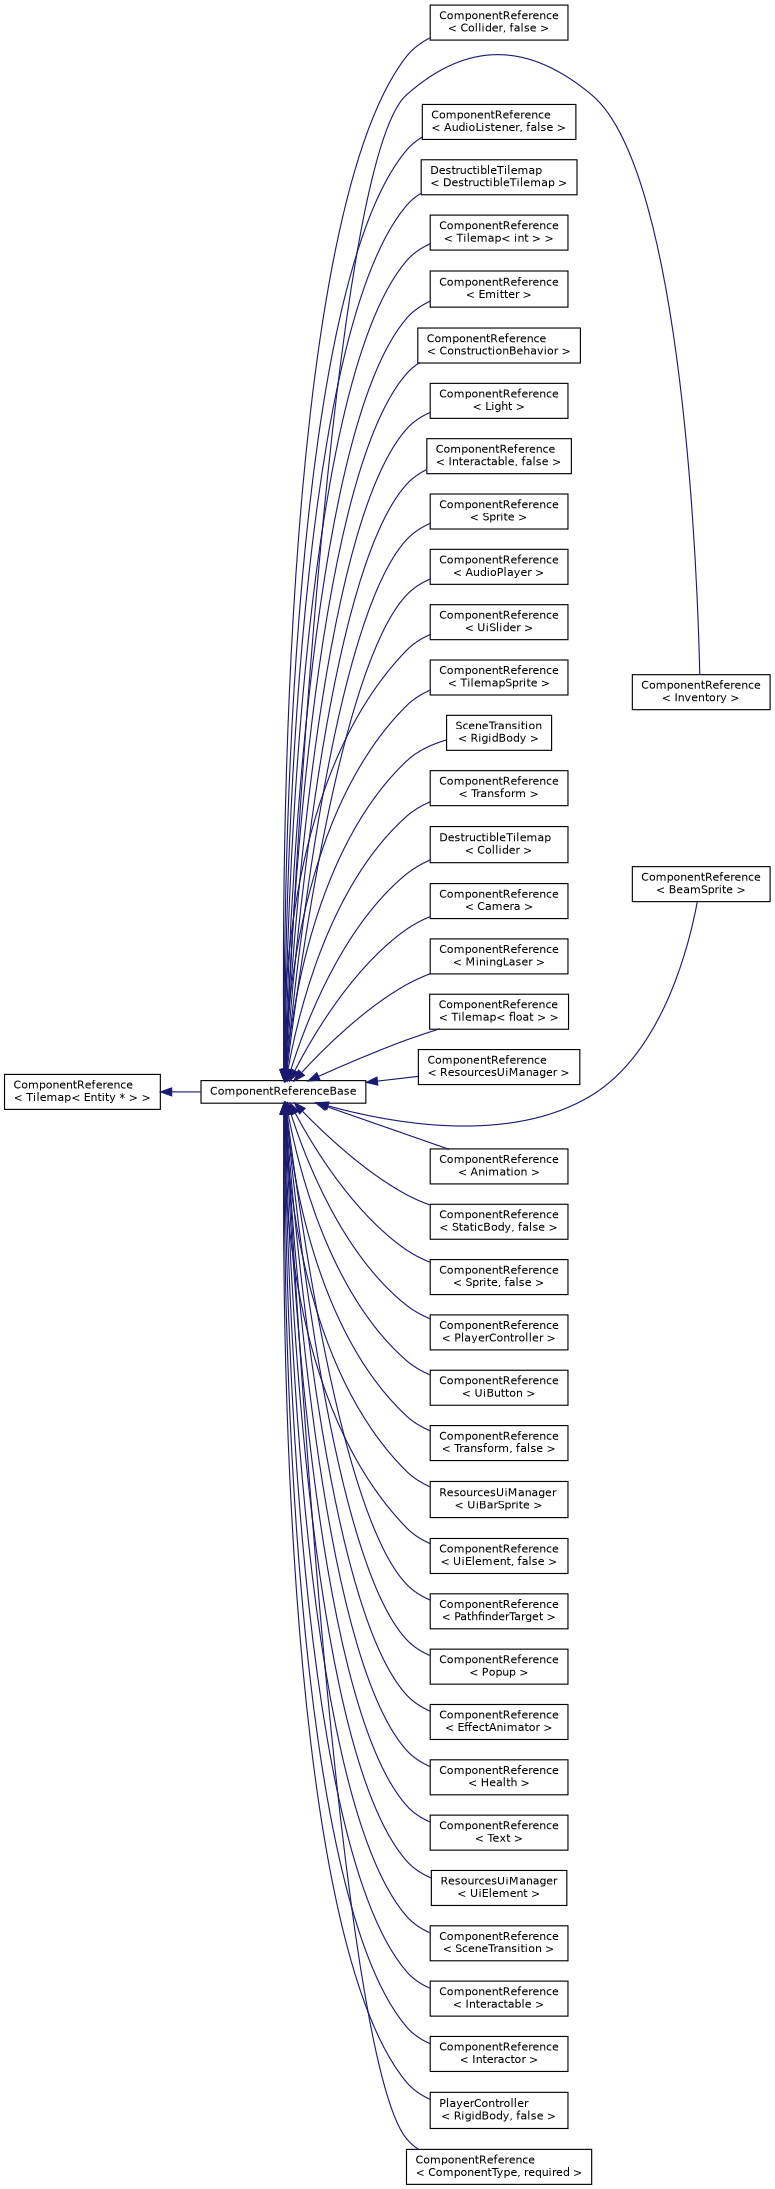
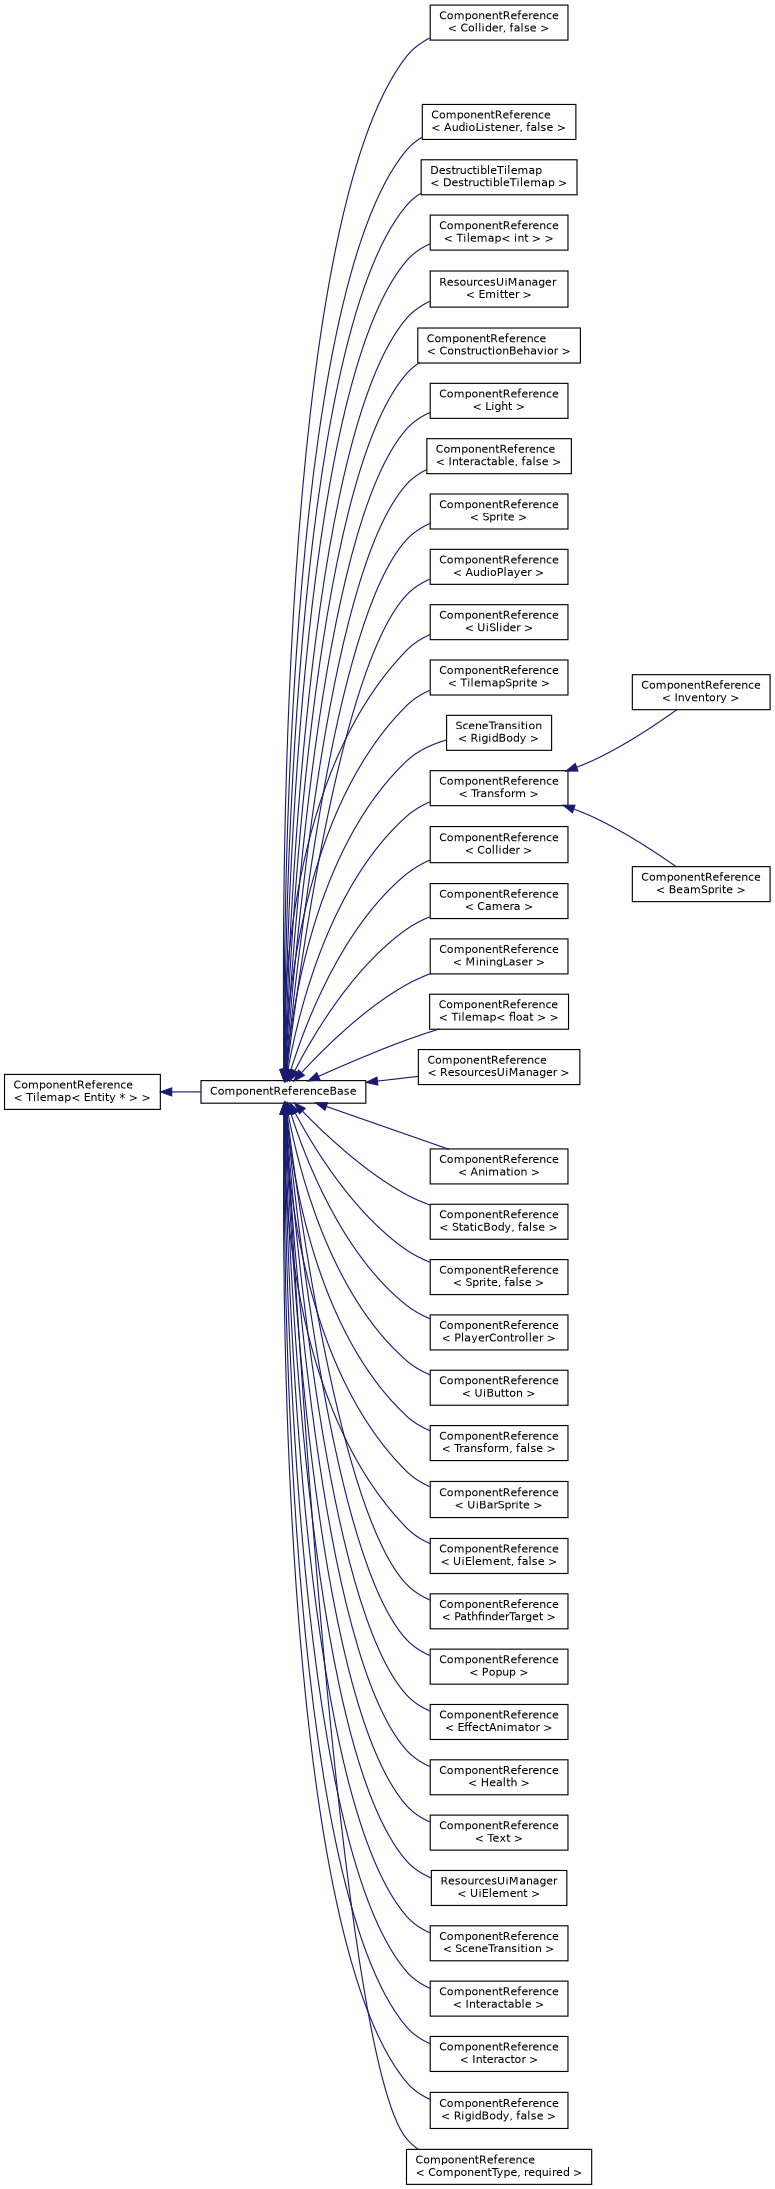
(373, 179) -> (629, 741)
(499, 289) -> (499, 289)
(499, 845) -> (499, 845)
(572, 1105) -> (627, 835)
(499, 1500) -> (499, 1500)
(499, 2110) -> (499, 2110)
